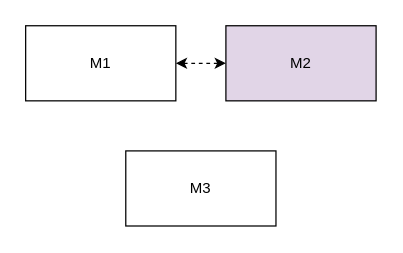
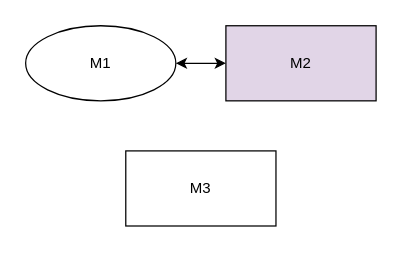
(101, 63) -> (101, 63)
(200, 63) -> (200, 63)
